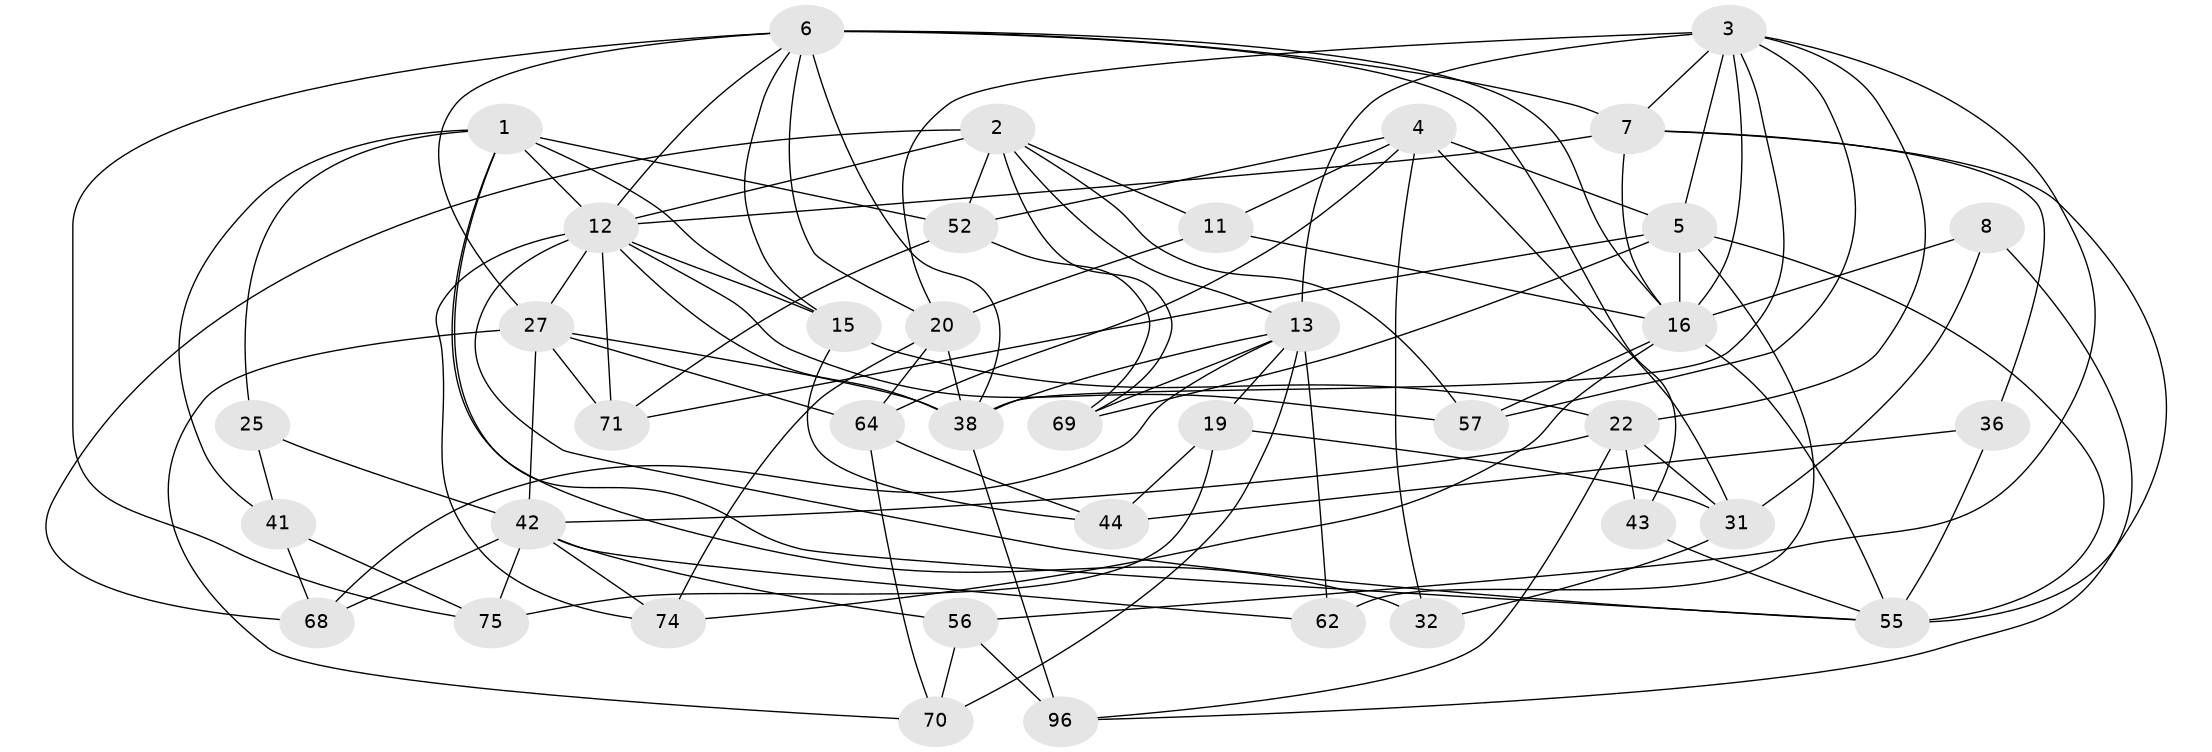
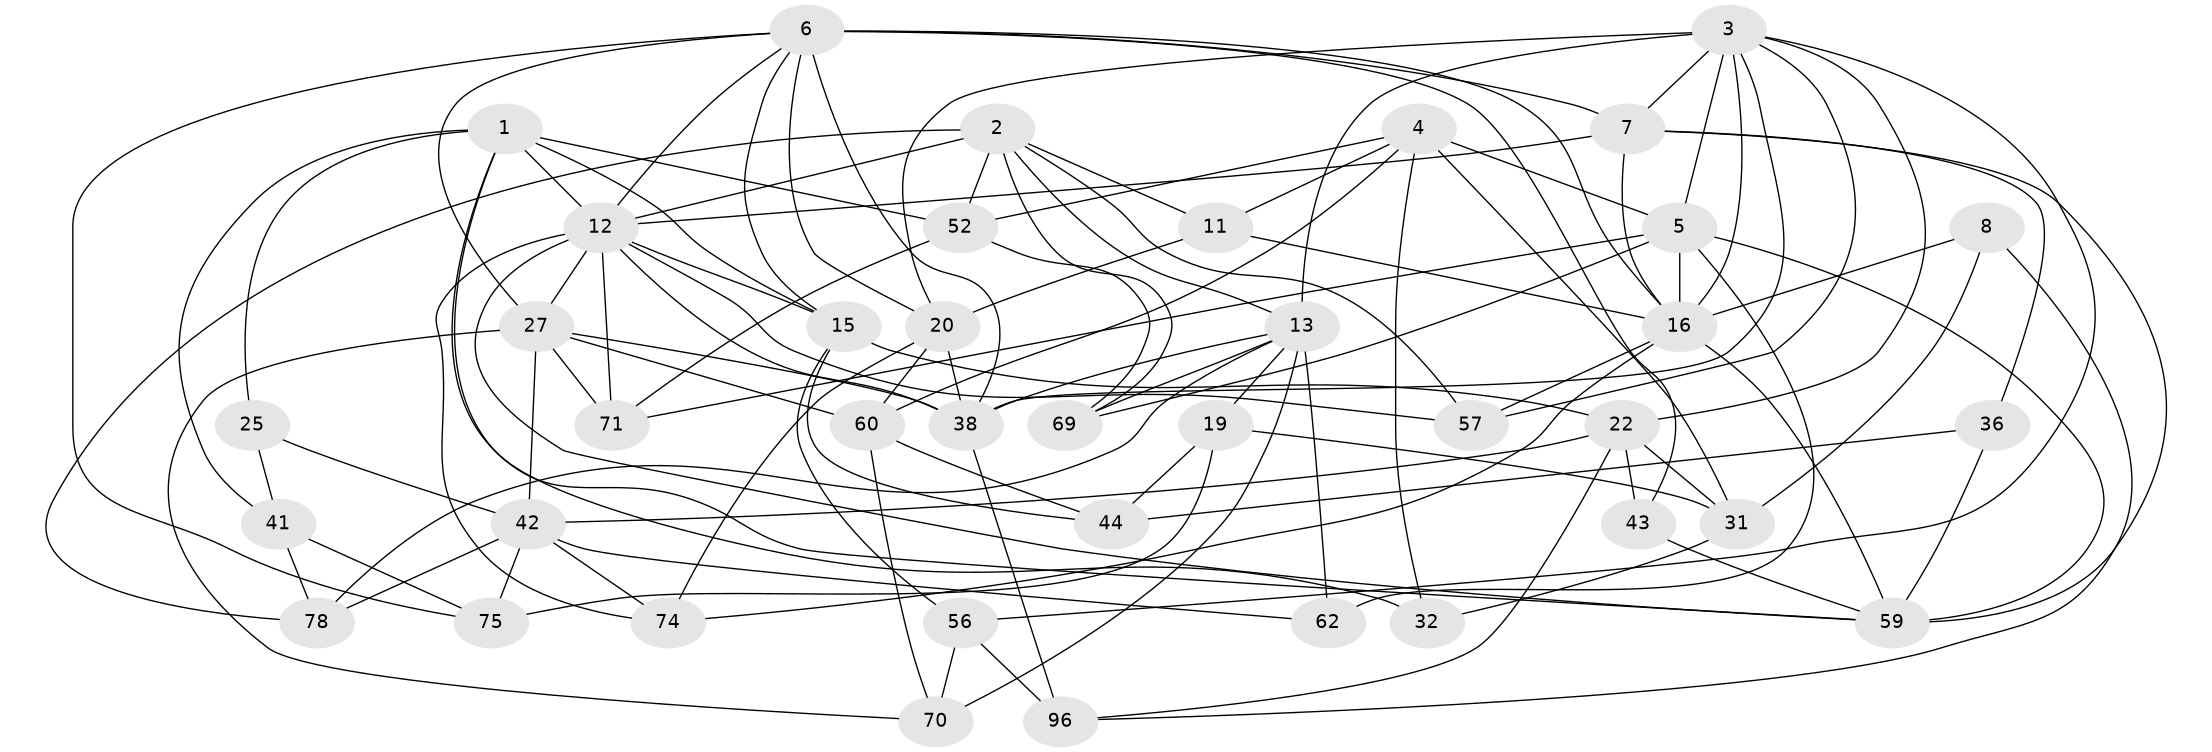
(867, 425) -> (867, 425)
(730, 585) -> (825, 493)
(317, 623) -> (317, 623)
(1892, 623) -> (1892, 623)
